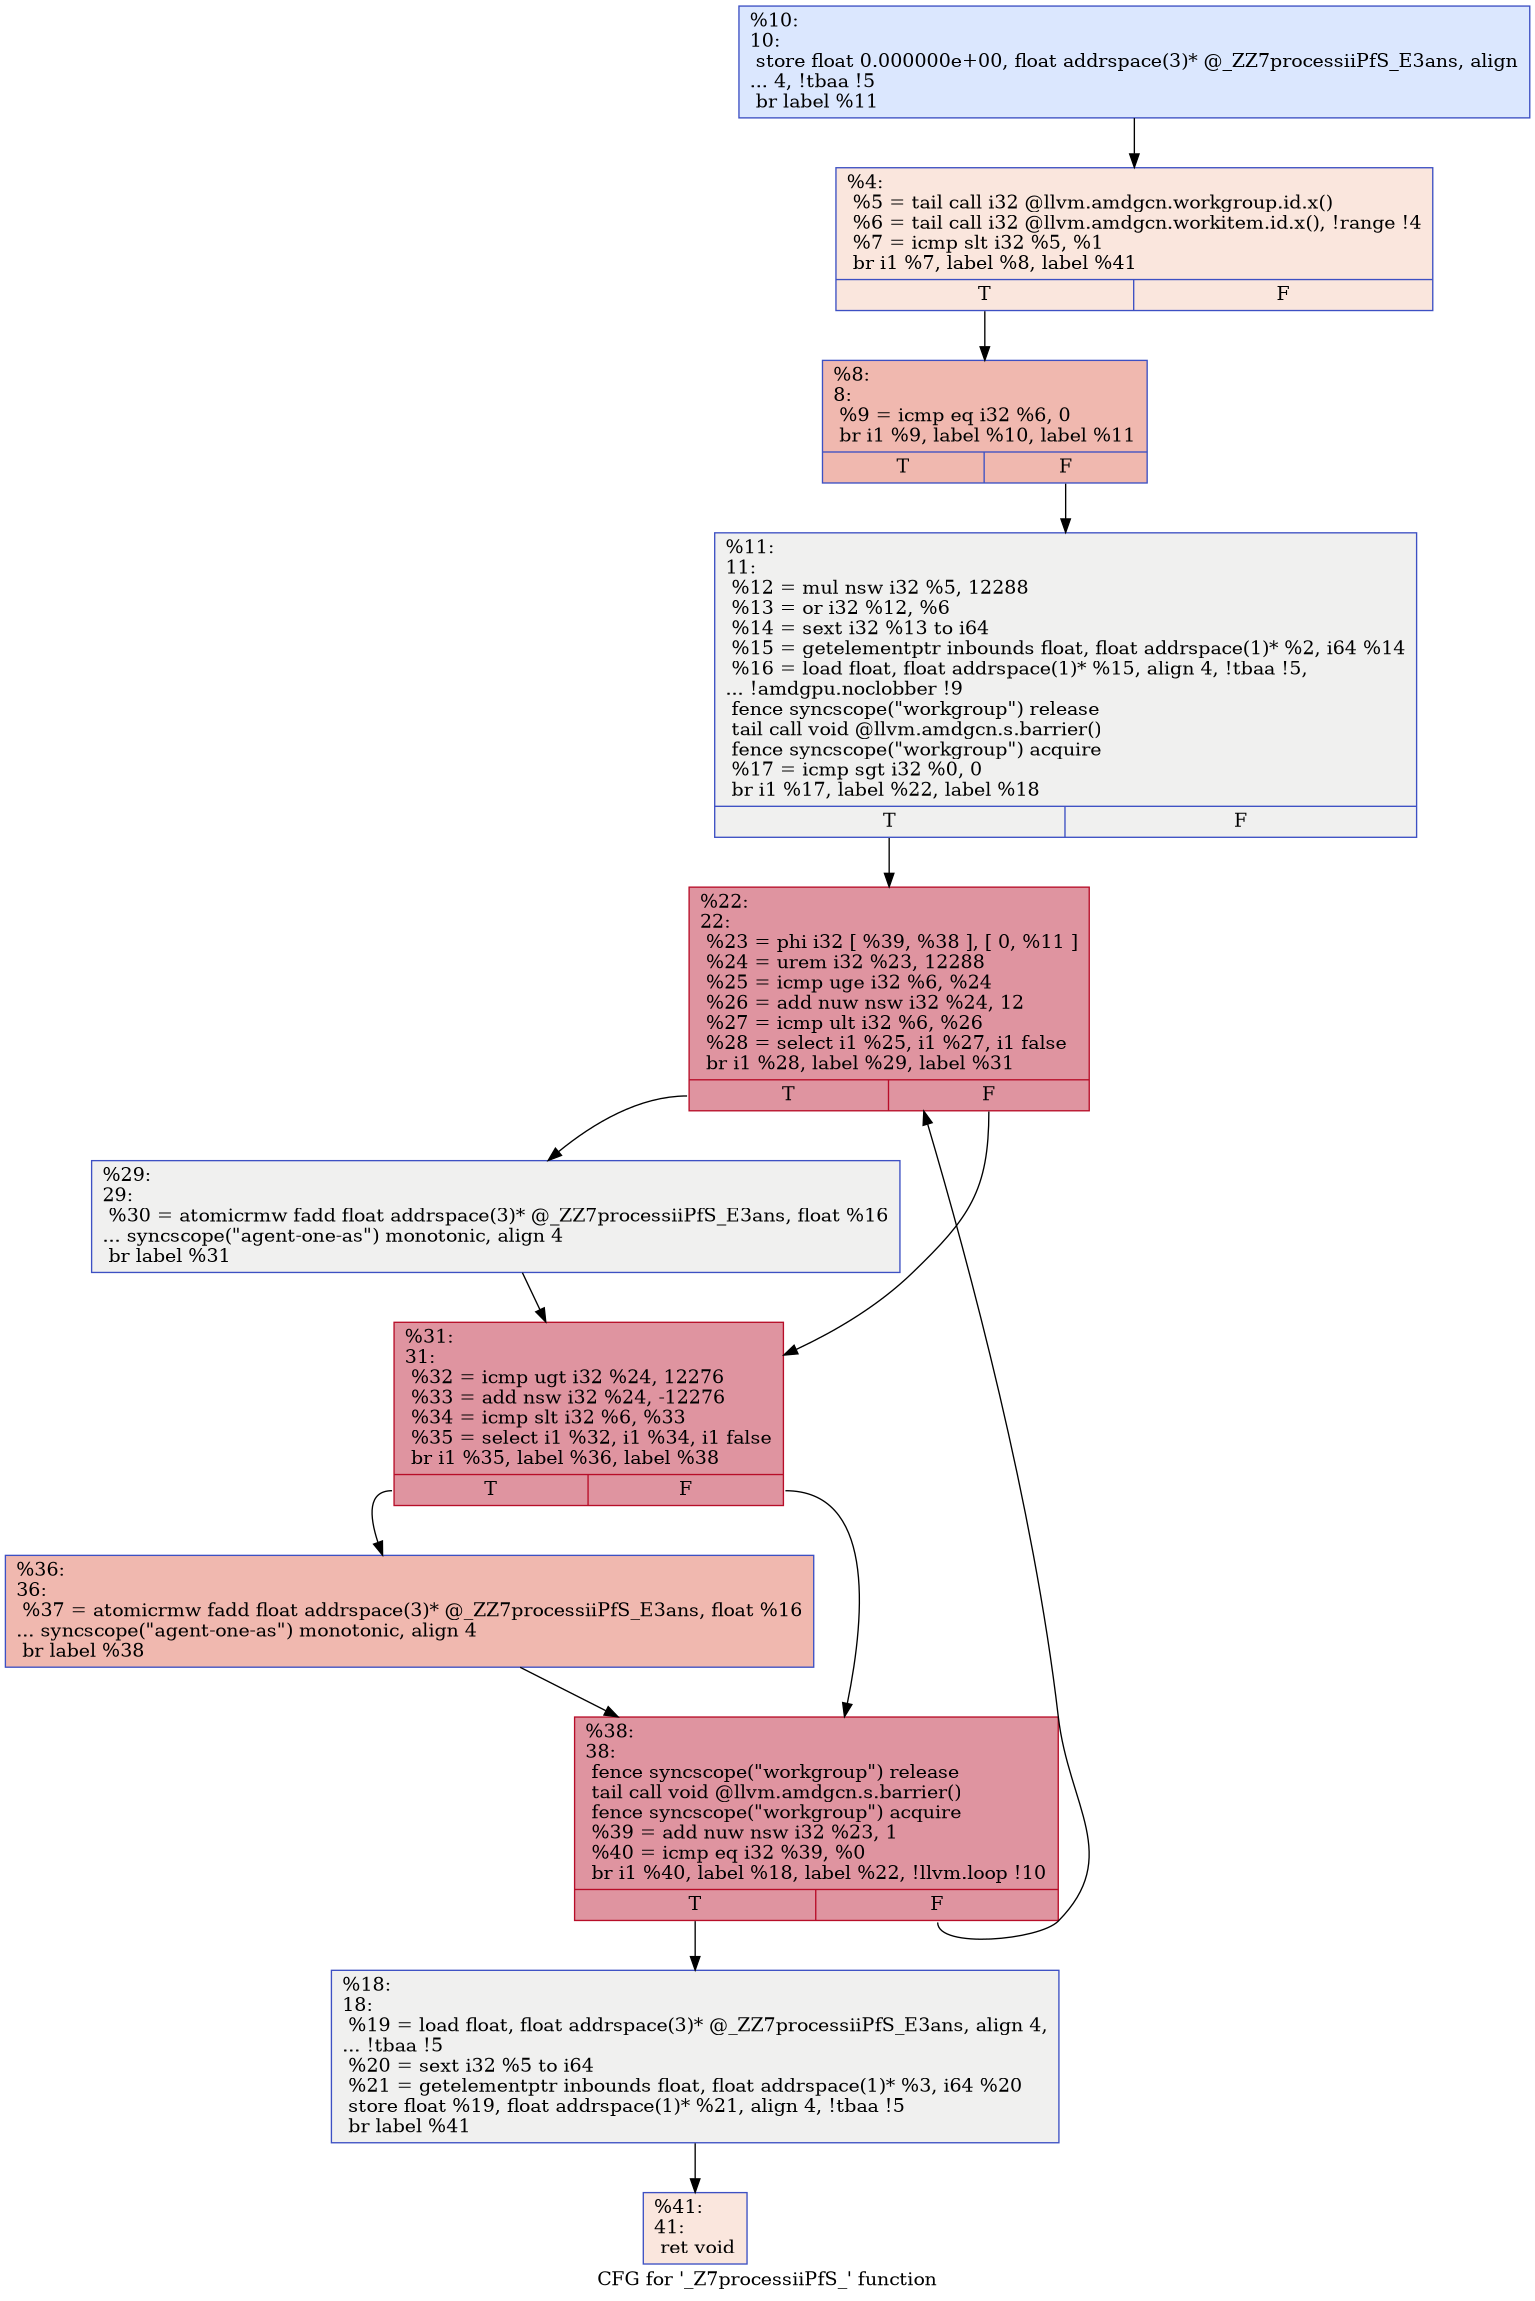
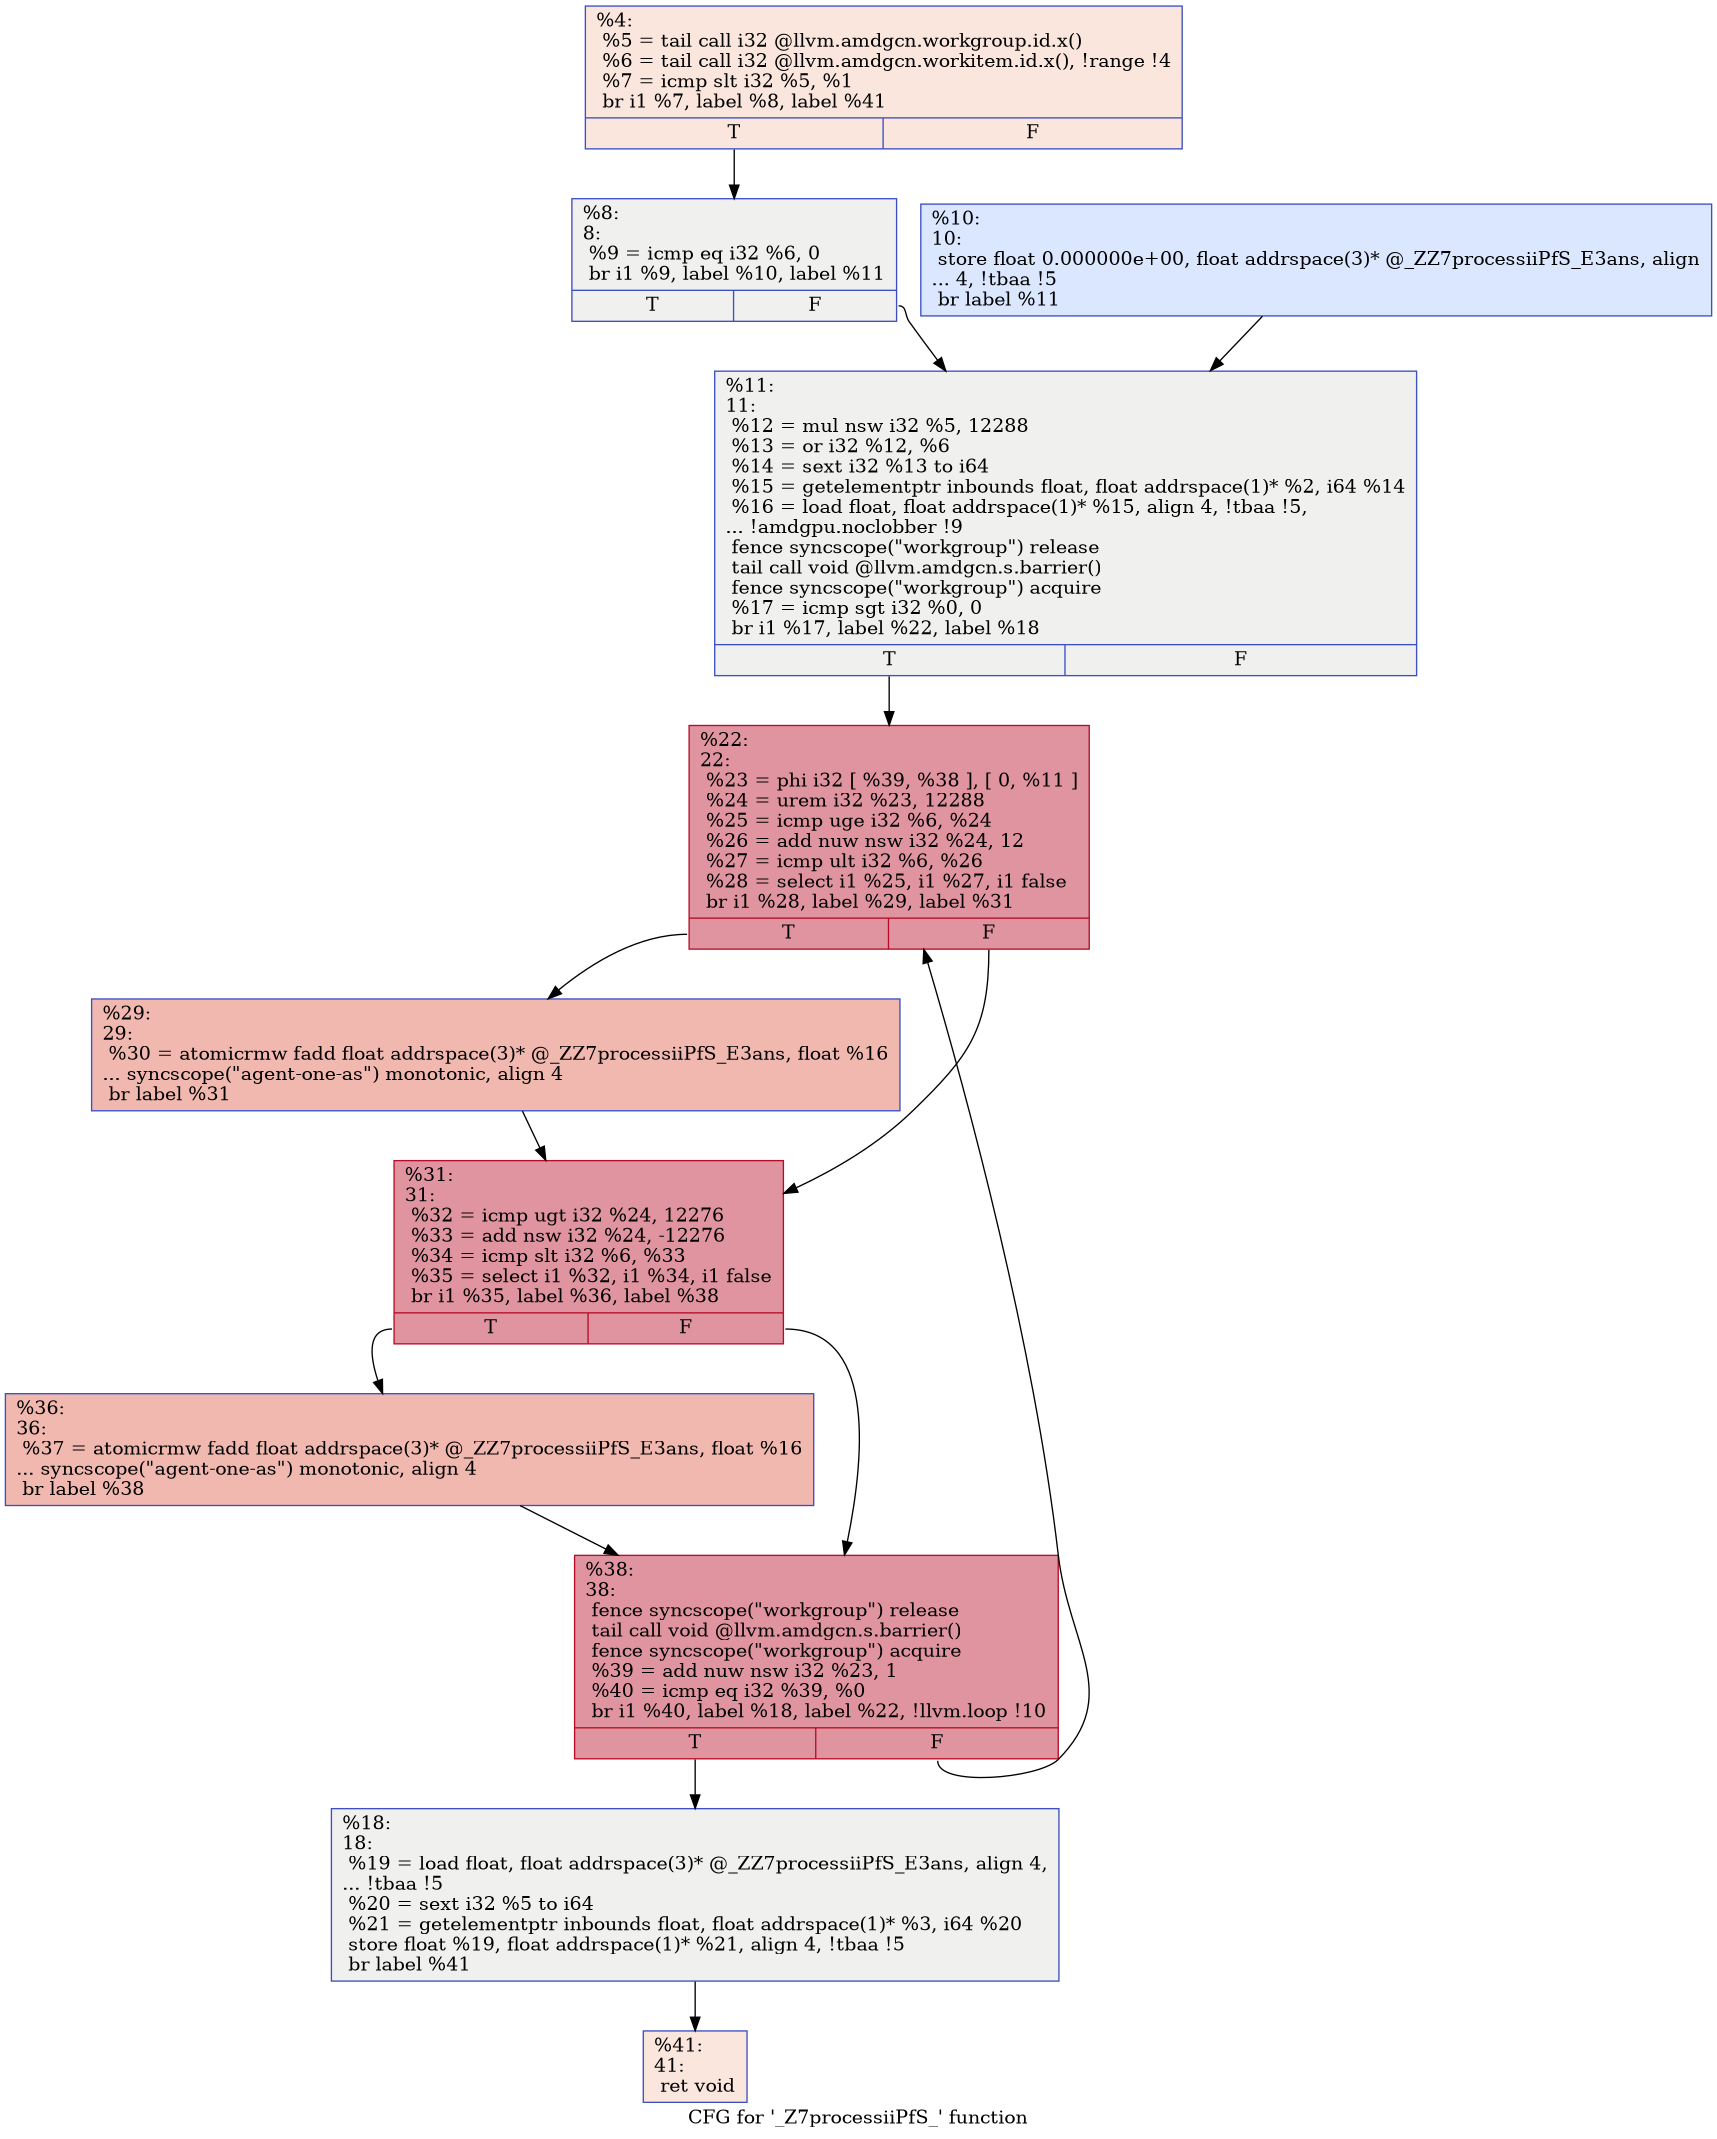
(1134, 136) -> (1241, 339)
(985, 422) -> (734, 260)
(496, 1217) -> (496, 1055)
